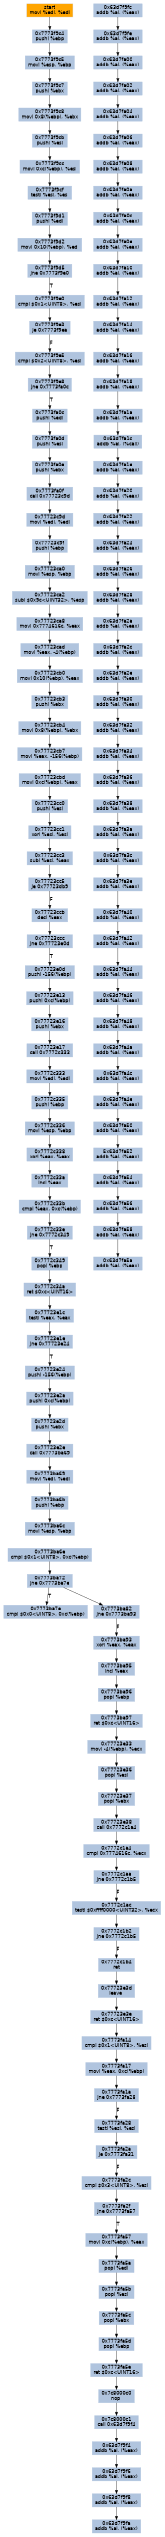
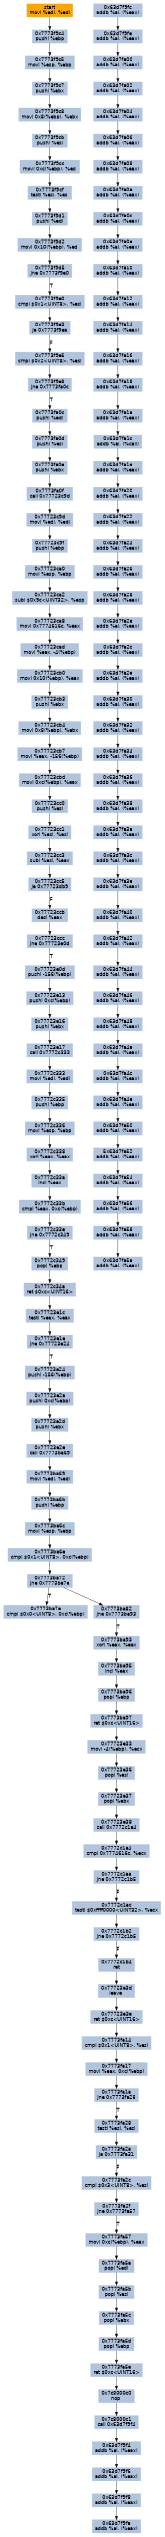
none -> (50, 1540)
(118, 1627) -> (118, 1627)
(118, 2111) -> (118, 2111)
